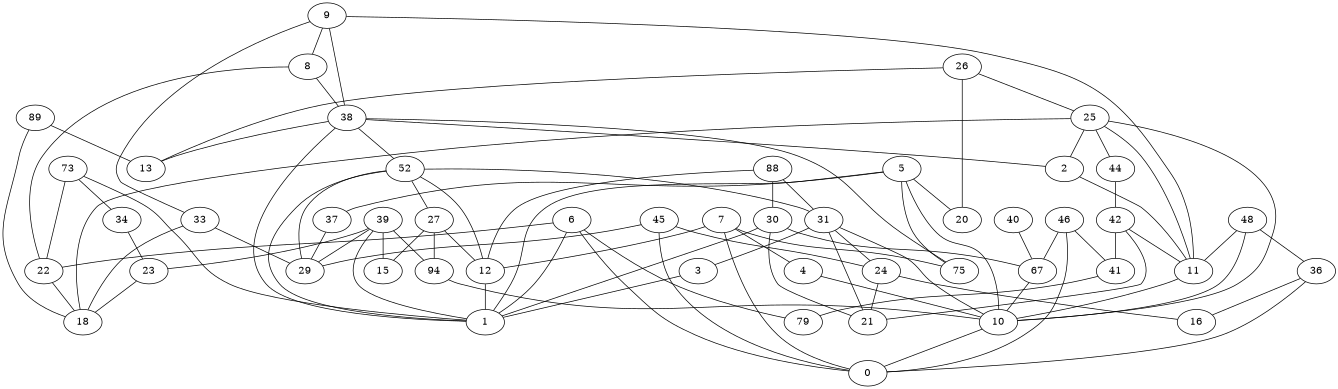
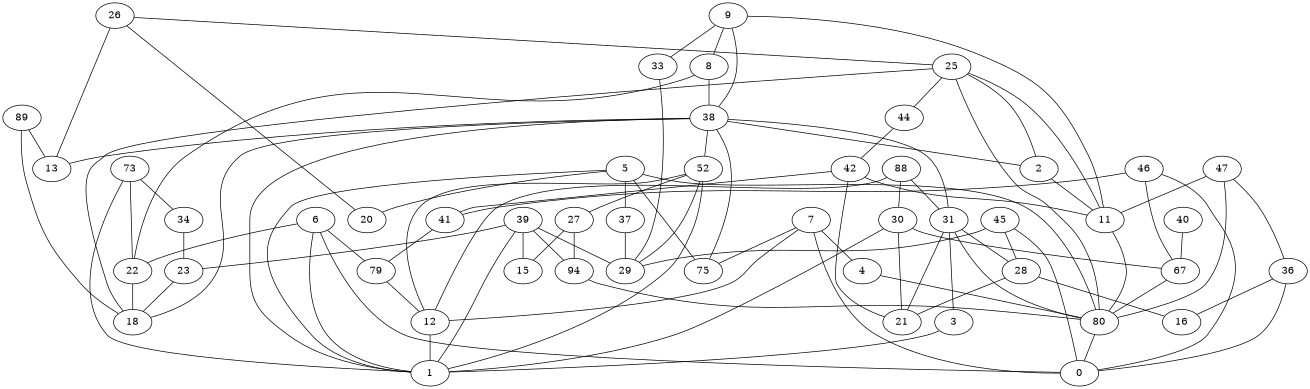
(609, 176) -> (858, 133)
(1248, 220) -> (1222, 169)
(456, 242) -> (403, 297)
(131, 252) -> (296, 141)
(881, 271) -> (1021, 271)
(998, 322) -> (1099, 322)
